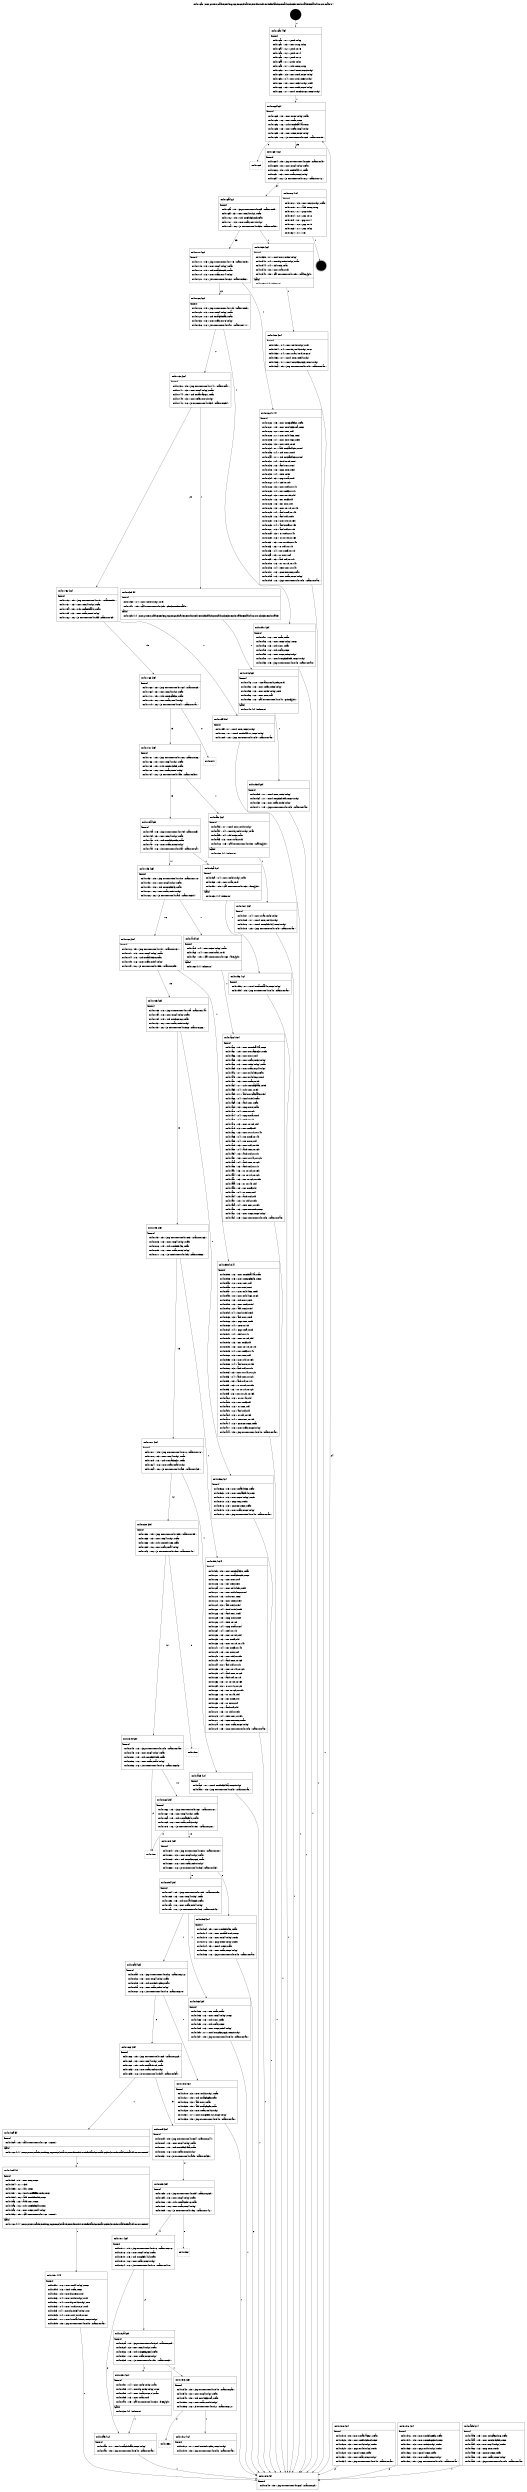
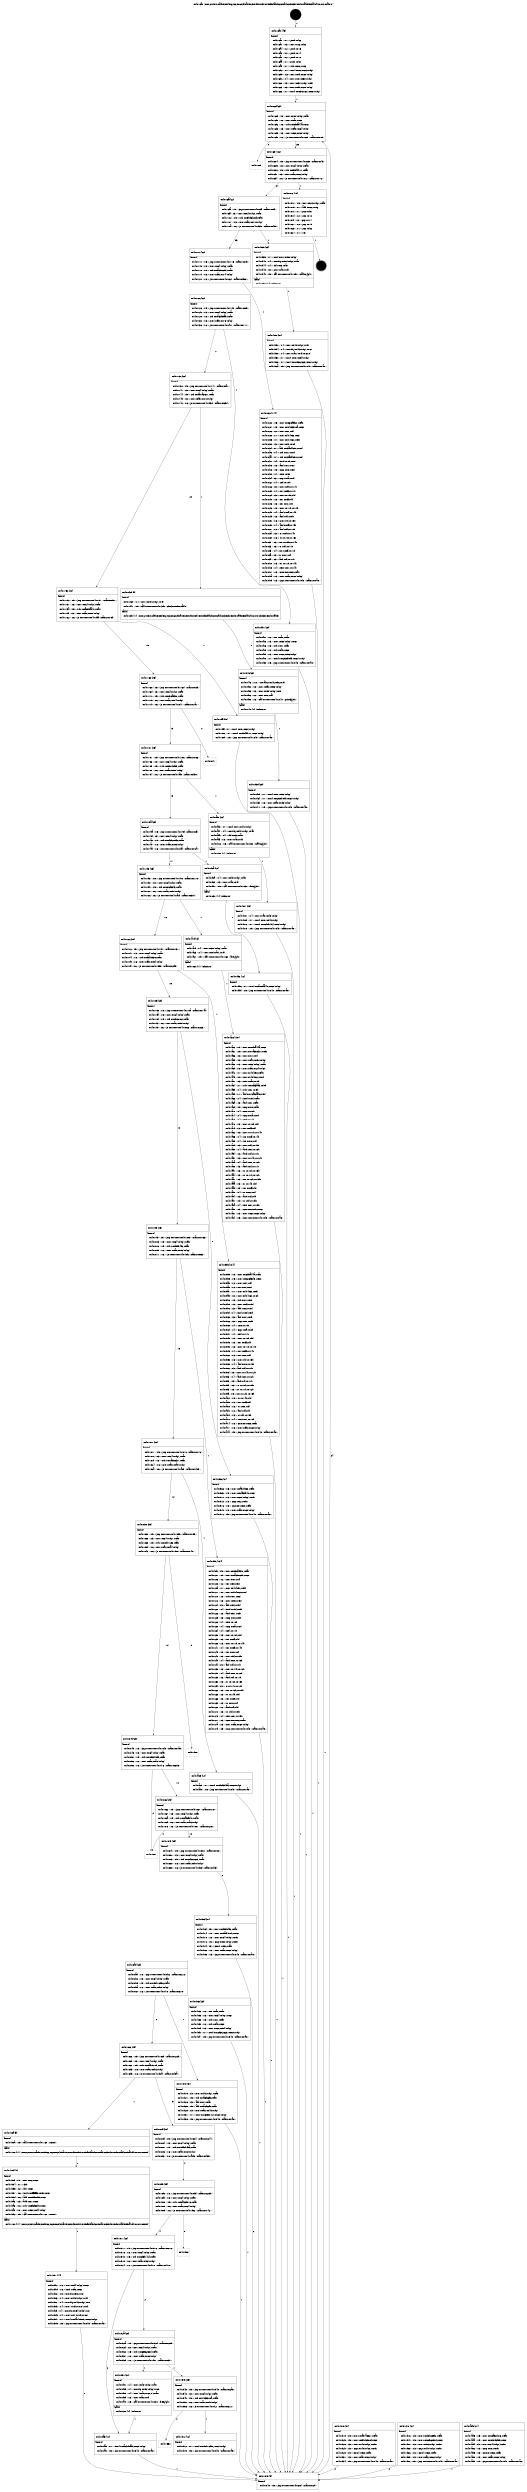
none -> (299, 185)
(220, 288) -> none
(190, 1896) -> none
